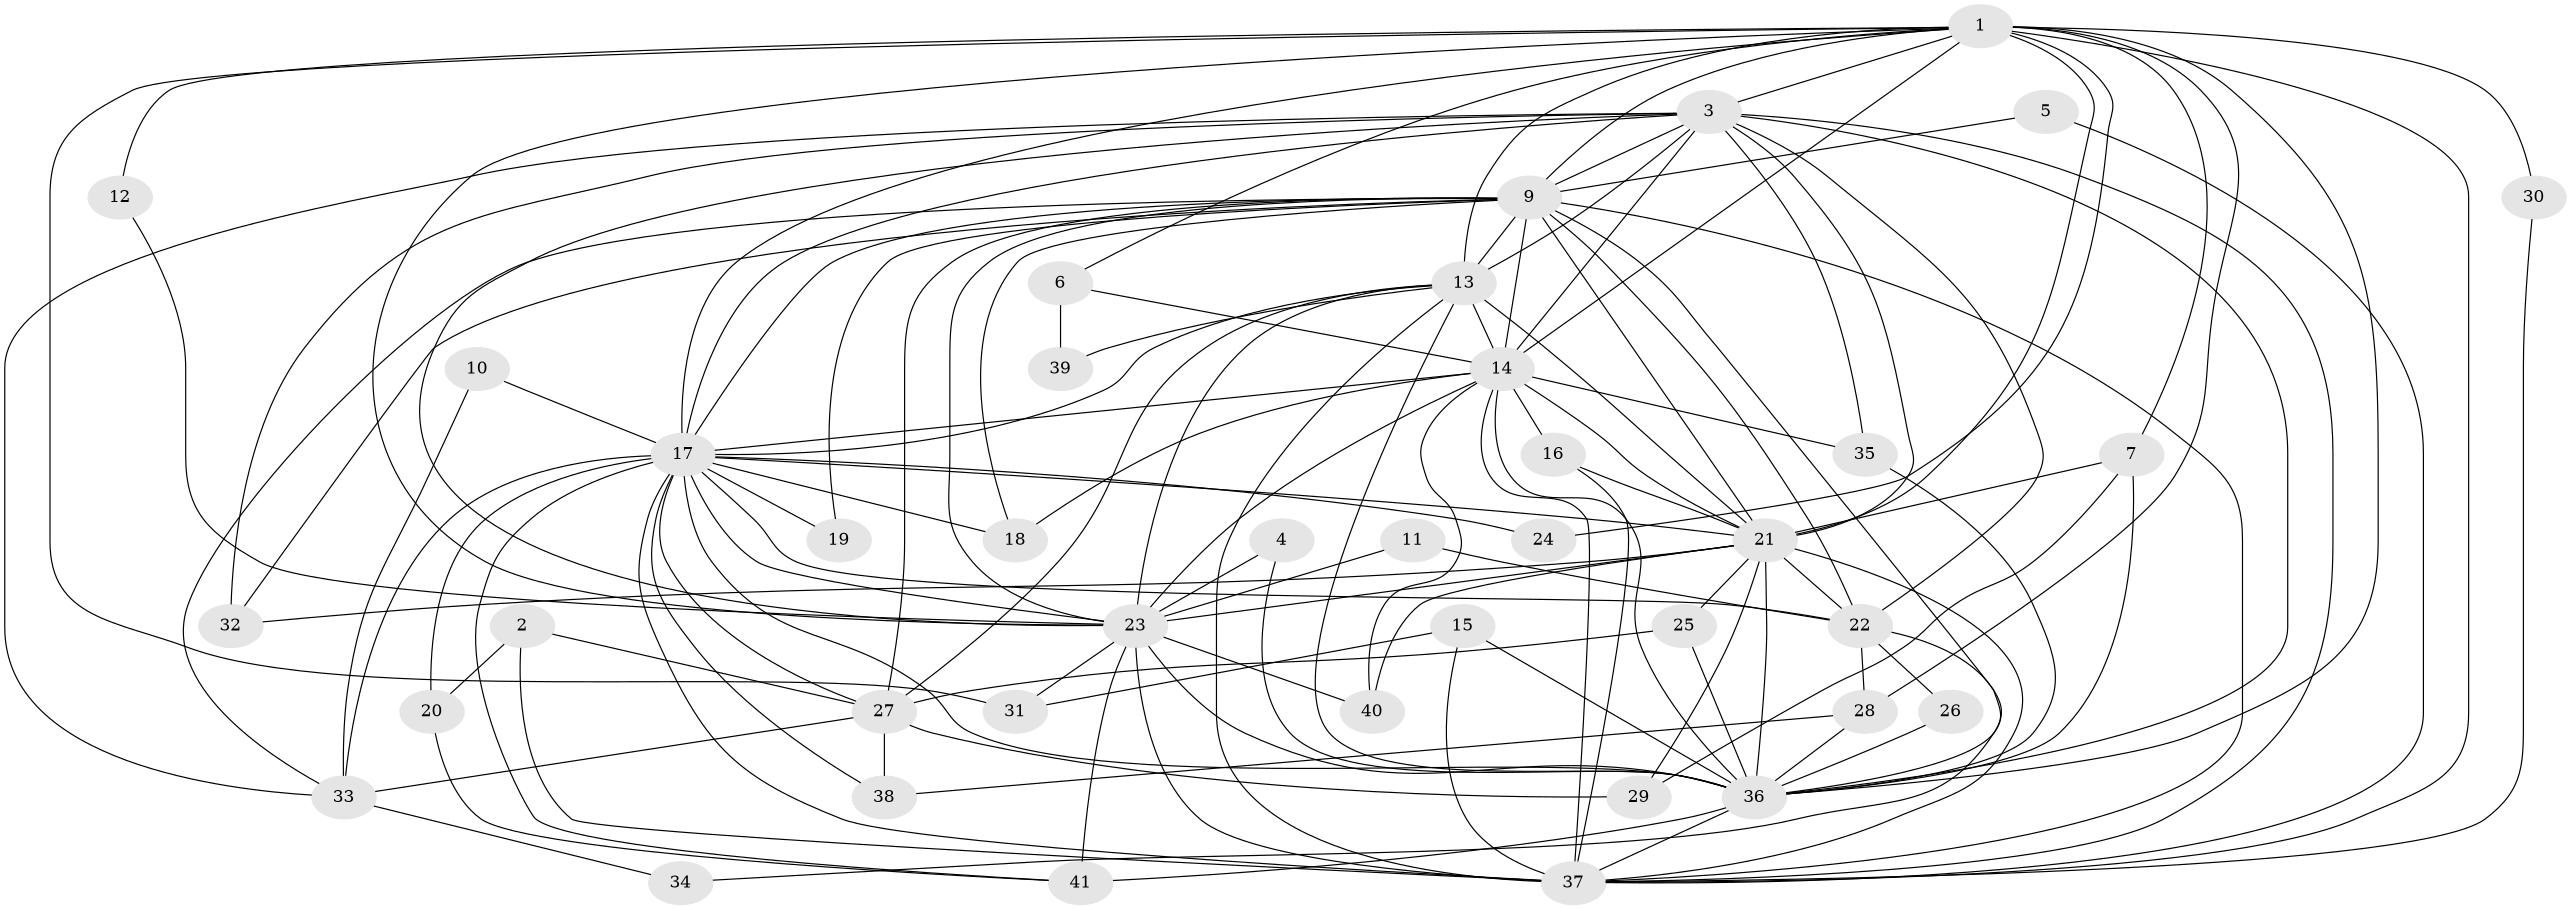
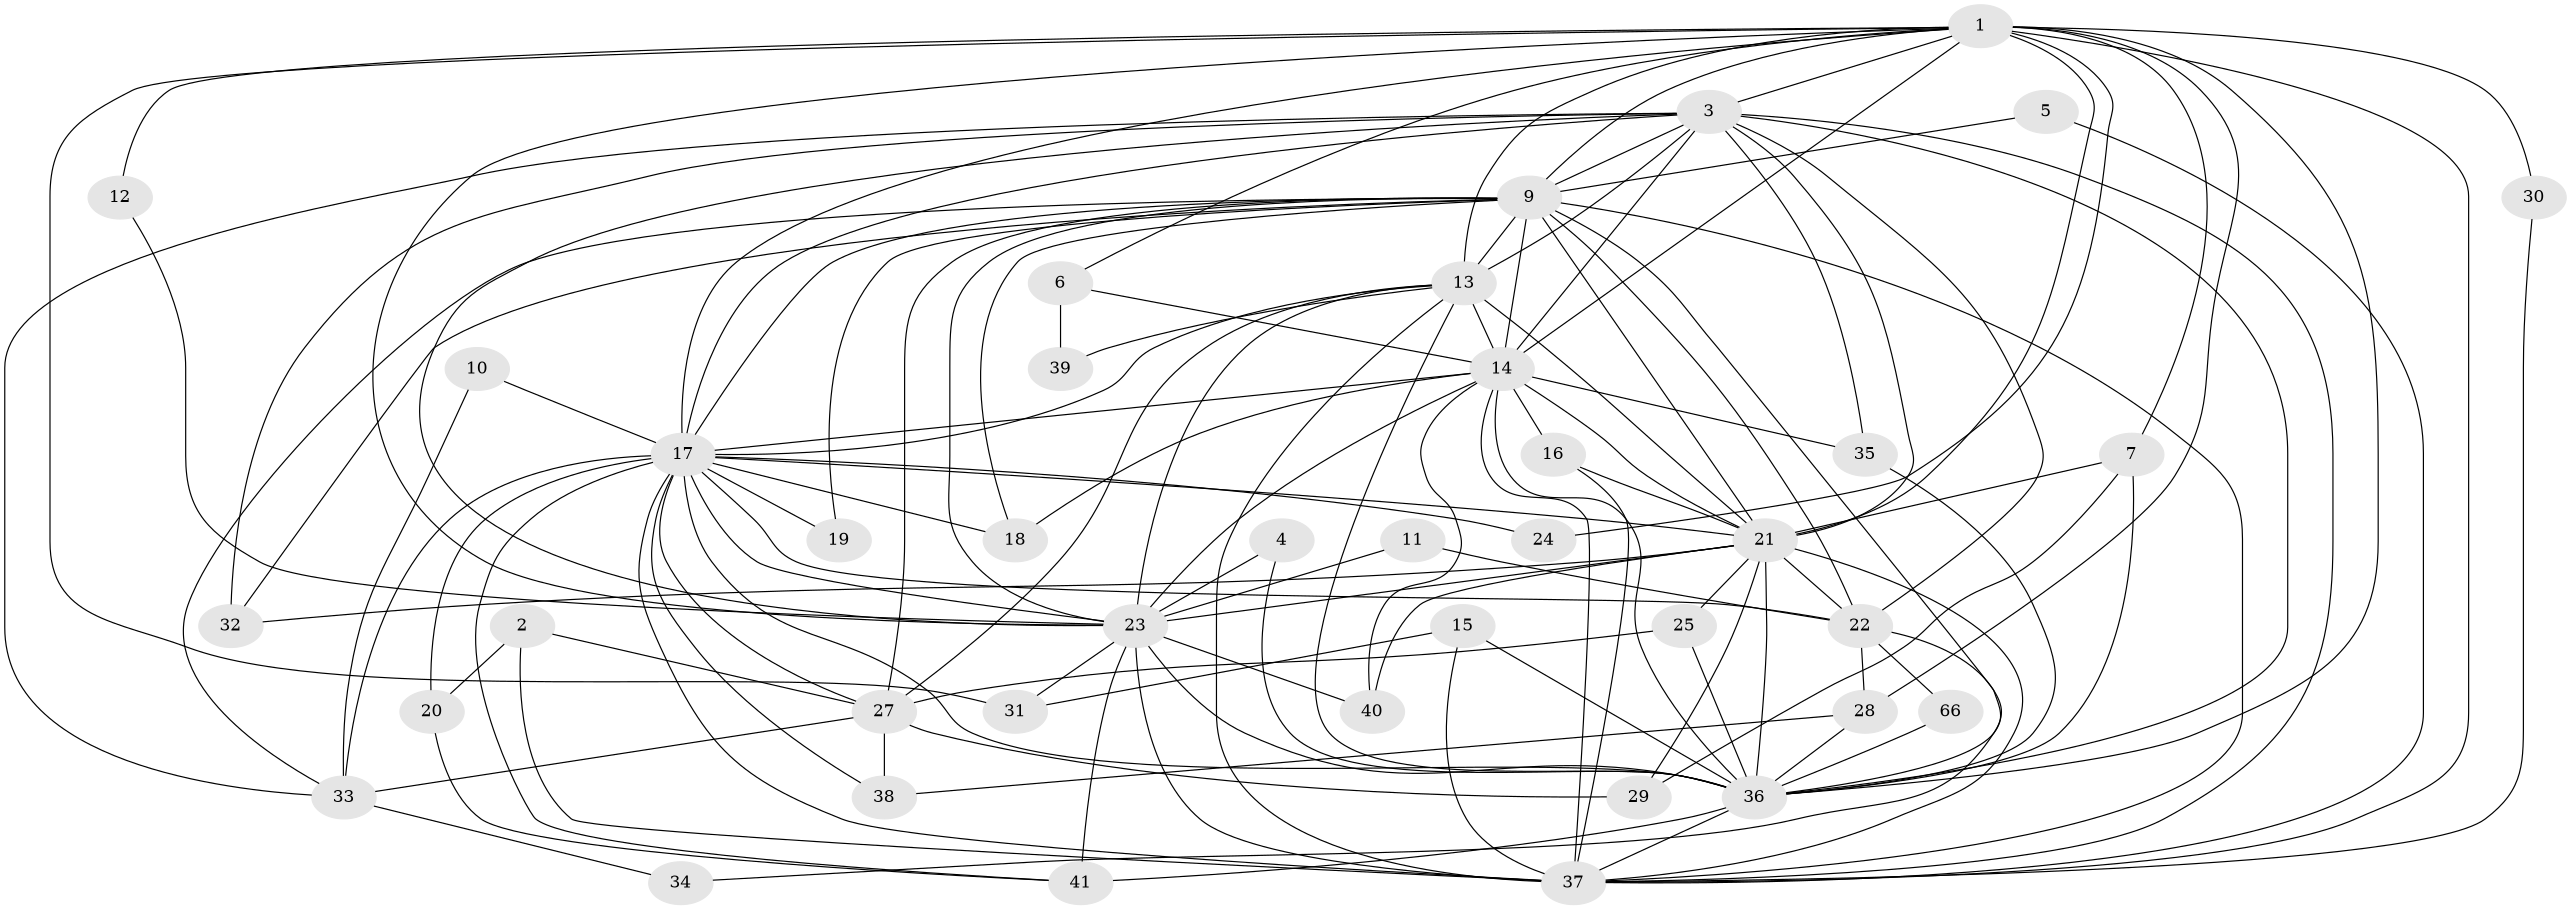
(1951, 712) -> (1951, 712)
